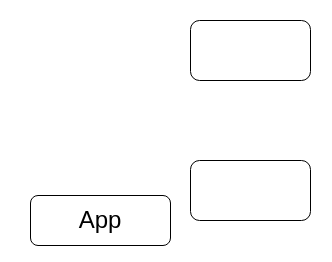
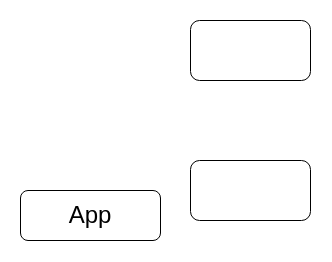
(101, 221) -> (91, 216)
